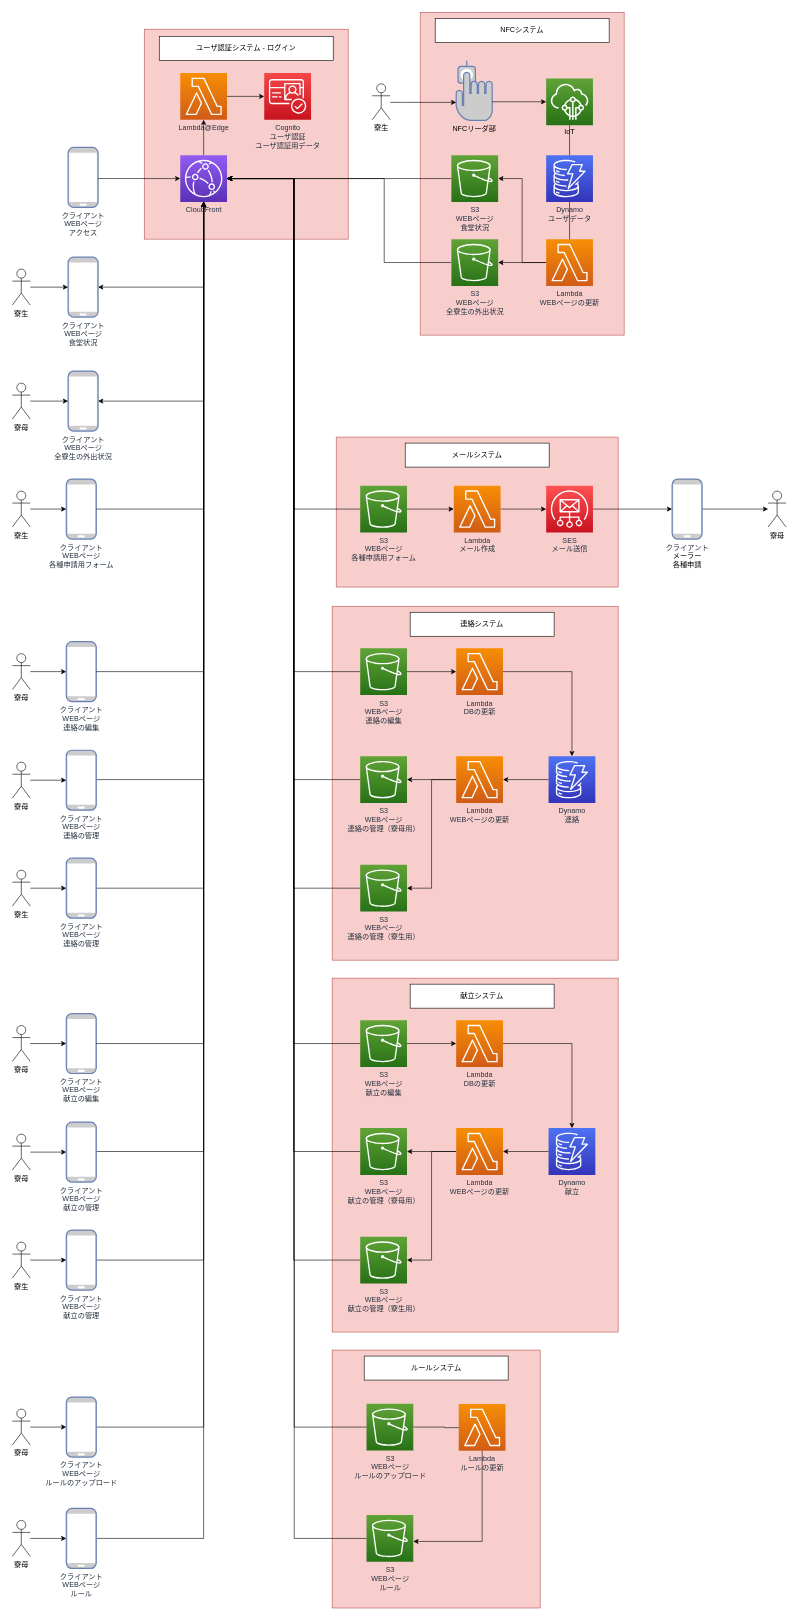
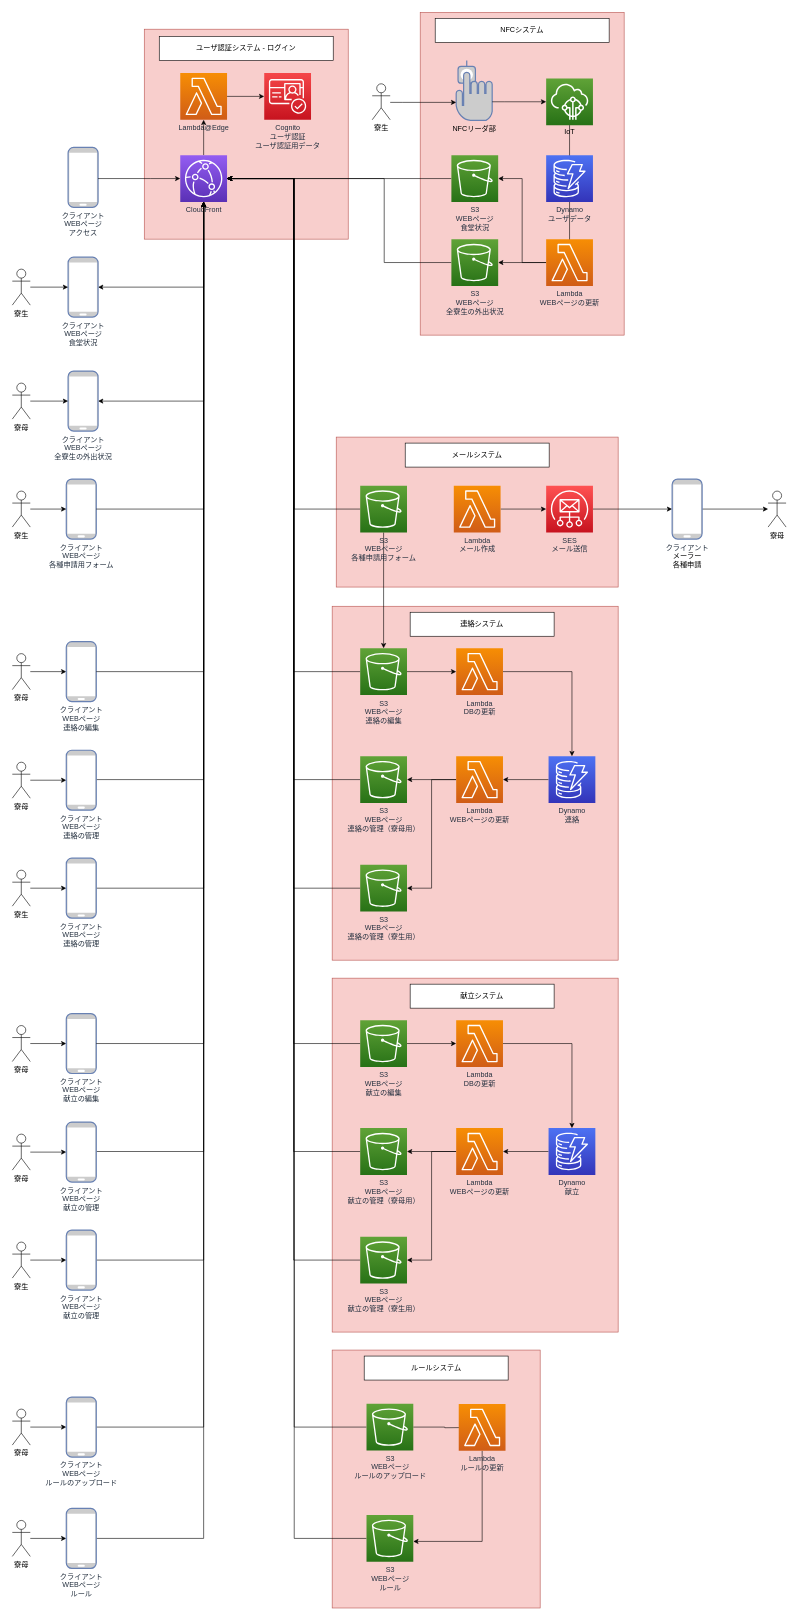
(448, 509) -> (384, 588)
